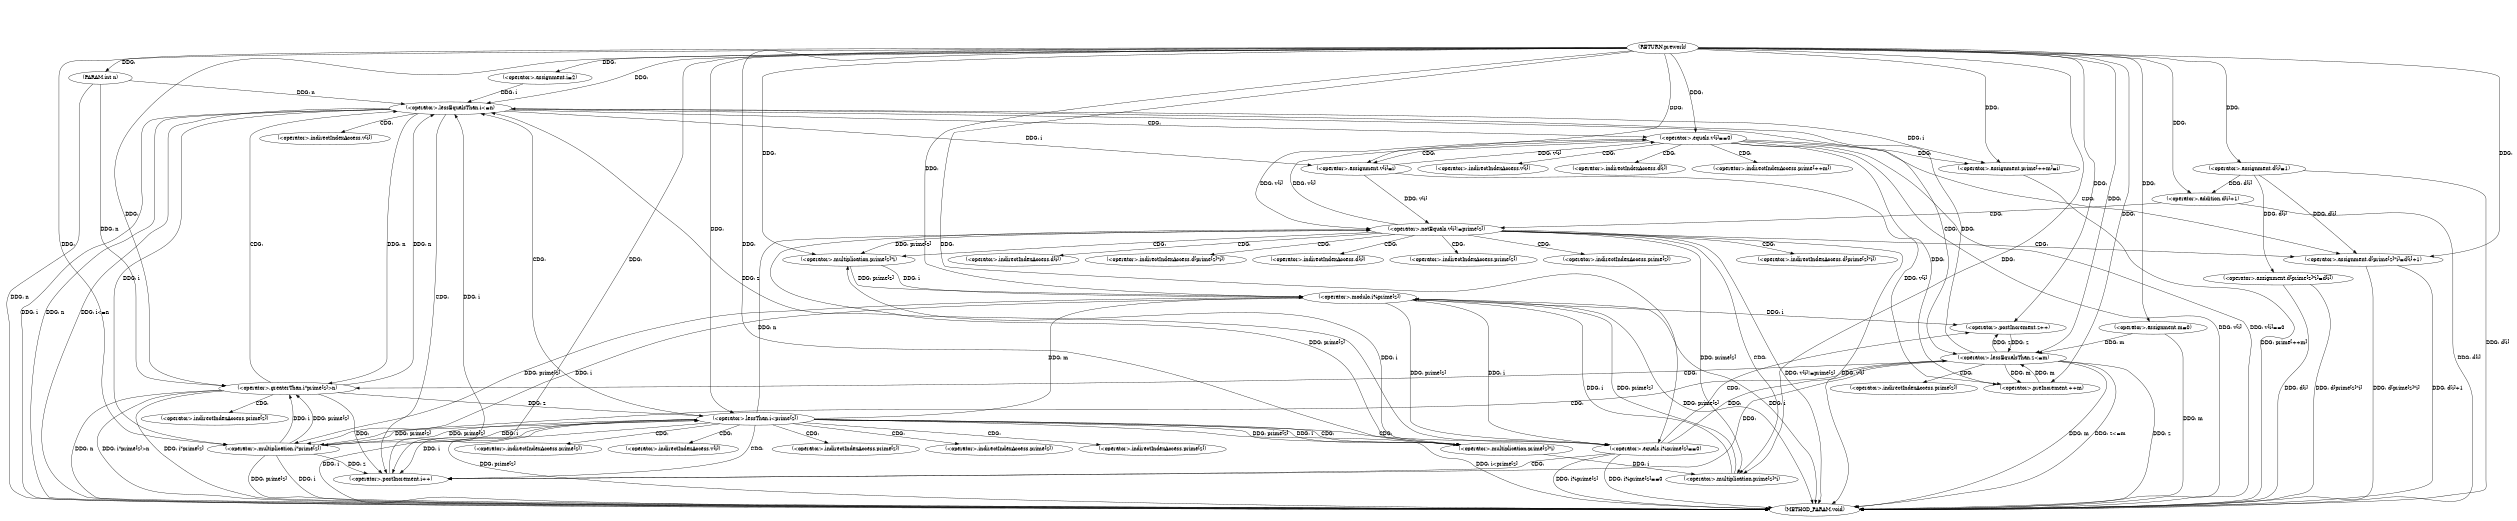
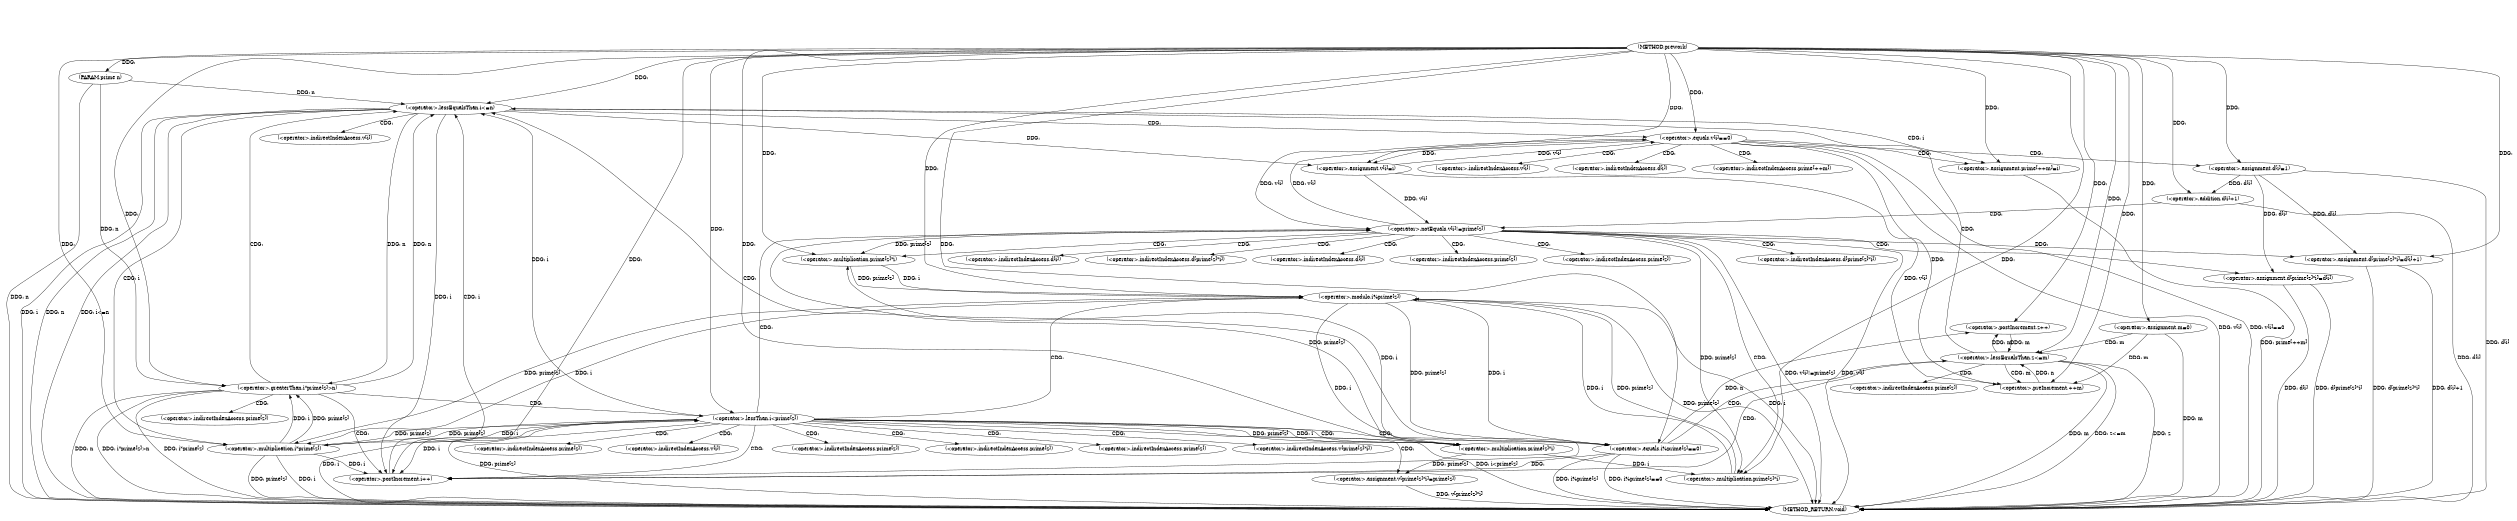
(1663, 48) -> (1663, 48)
(100, 78) -> (100, 78)
(540, 78) -> none
(1321, 121) -> none
(1034, 139) -> (1034, 139)
(1916, 139) -> (1916, 139)
(1430, 154) -> (1430, 154)
(1926, 154) -> (1926, 154)
(2038, 199) -> (1969, 153)
(1969, 230) -> (1969, 230)
(2042, 245) -> (2042, 245)
none -> (1905, 251)
(540, 260) -> (540, 260)
(131, 279) -> (131, 279)
(751, 279) -> (751, 279)
(443, 298) -> (443, 298)
(472, 298) -> (472, 298)
(1683, 311) -> (1203, 465)
(767, 328) -> (767, 328)
(2002, 343) -> (2002, 343)
(2020, 343) -> (2020, 343)
(2115, 343) -> (2115, 343)
(1058, 358) -> (1058, 358)
none -> (2115, 363)
(2021, 373) -> (2021, 373)
(2045, 373) -> (2045, 373)
(1153, 382) -> none
(1734, 389) -> (1734, 389)
(537, 404) -> (537, 404)
(1736, 404) -> (1736, 404)
(1136, 410) -> none
(1750, 419) -> (1750, 419)
(363, 434) -> (363, 434)
none -> (1313, 449)
(357, 464) -> (357, 464)
(1539, 464) -> (1539, 464)
none -> (1395, 480)
(1815, 510) -> (1815, 510)
